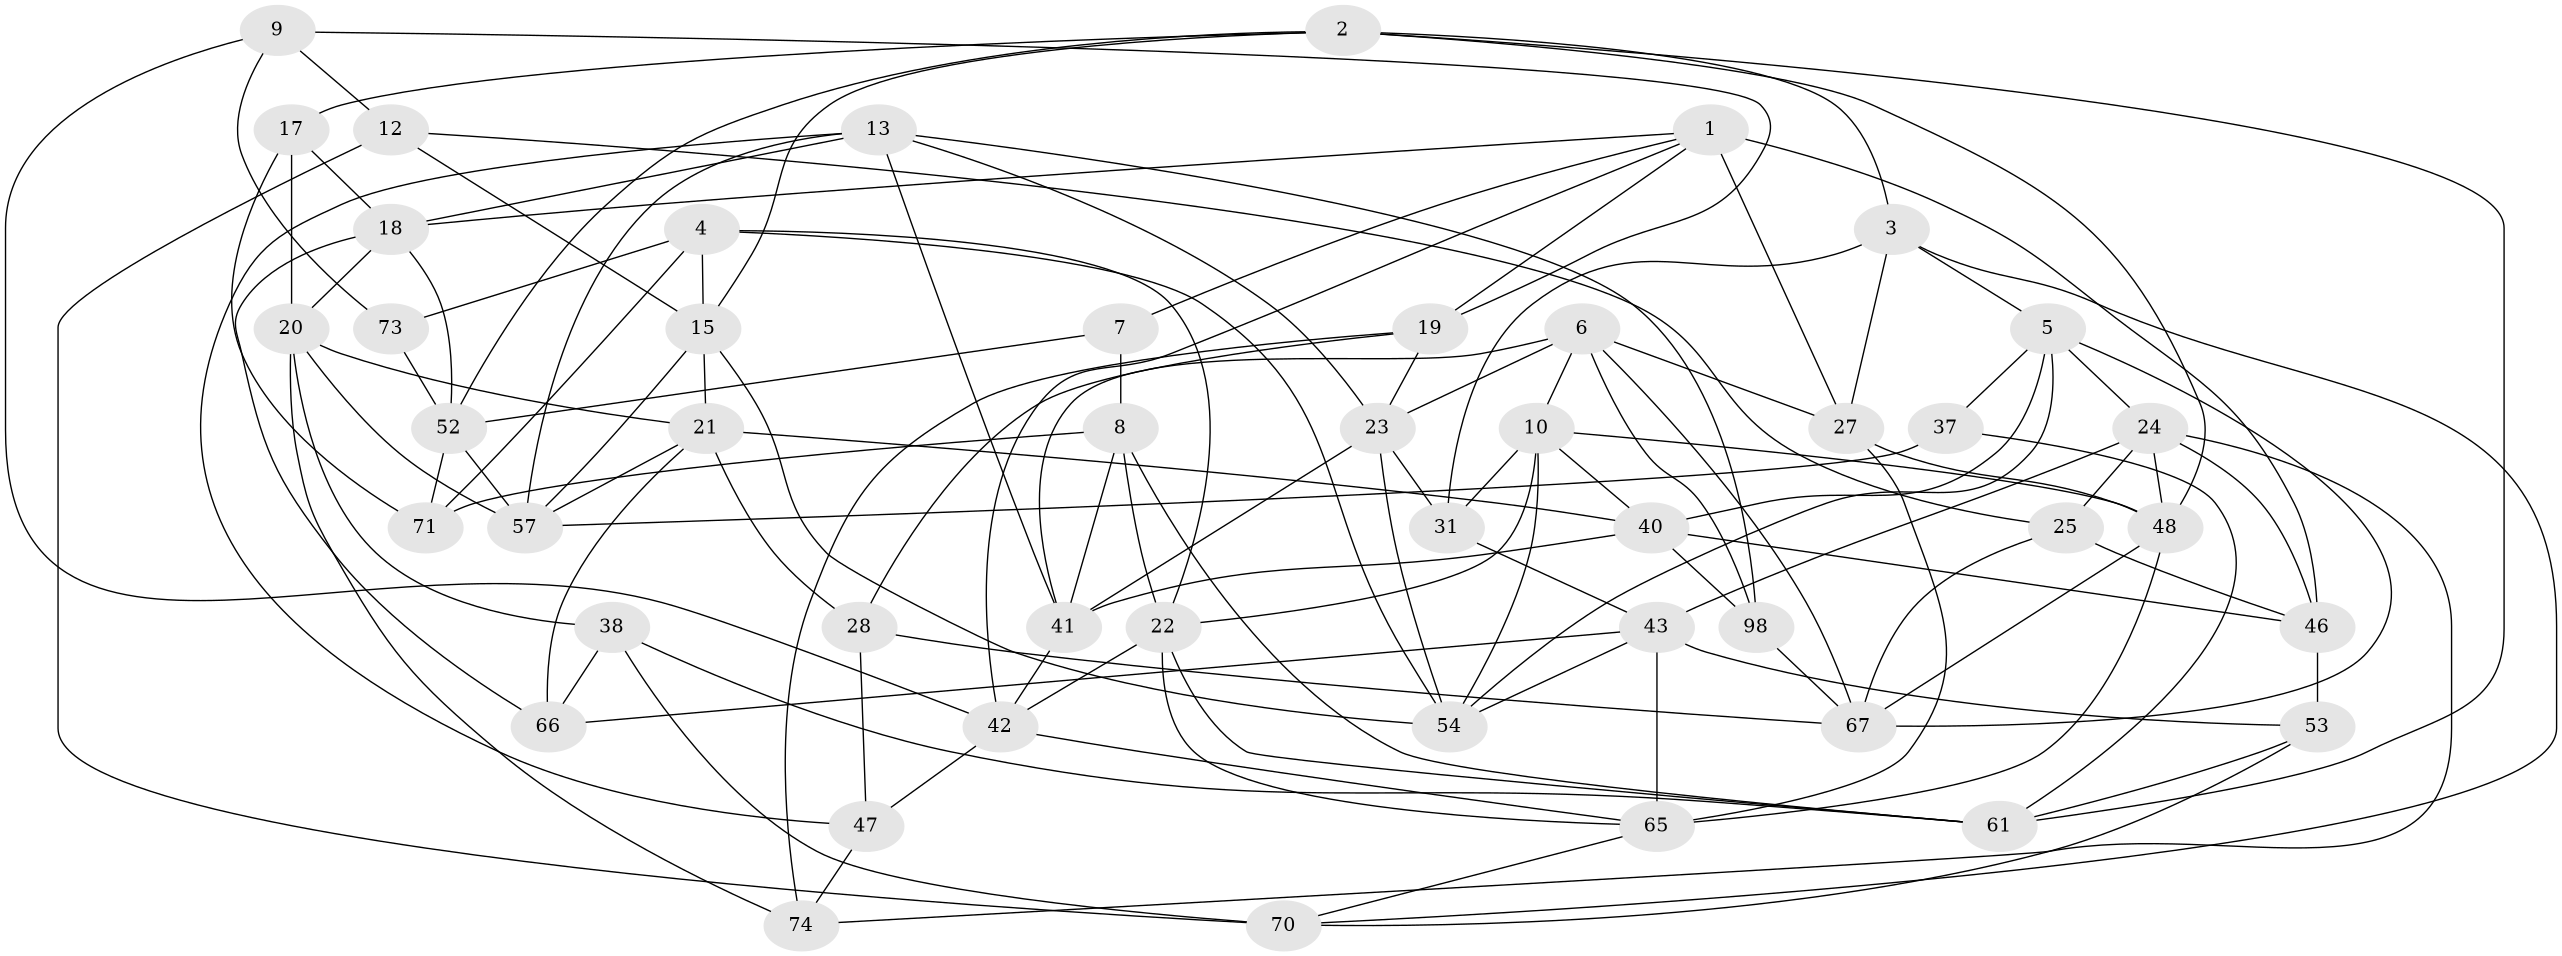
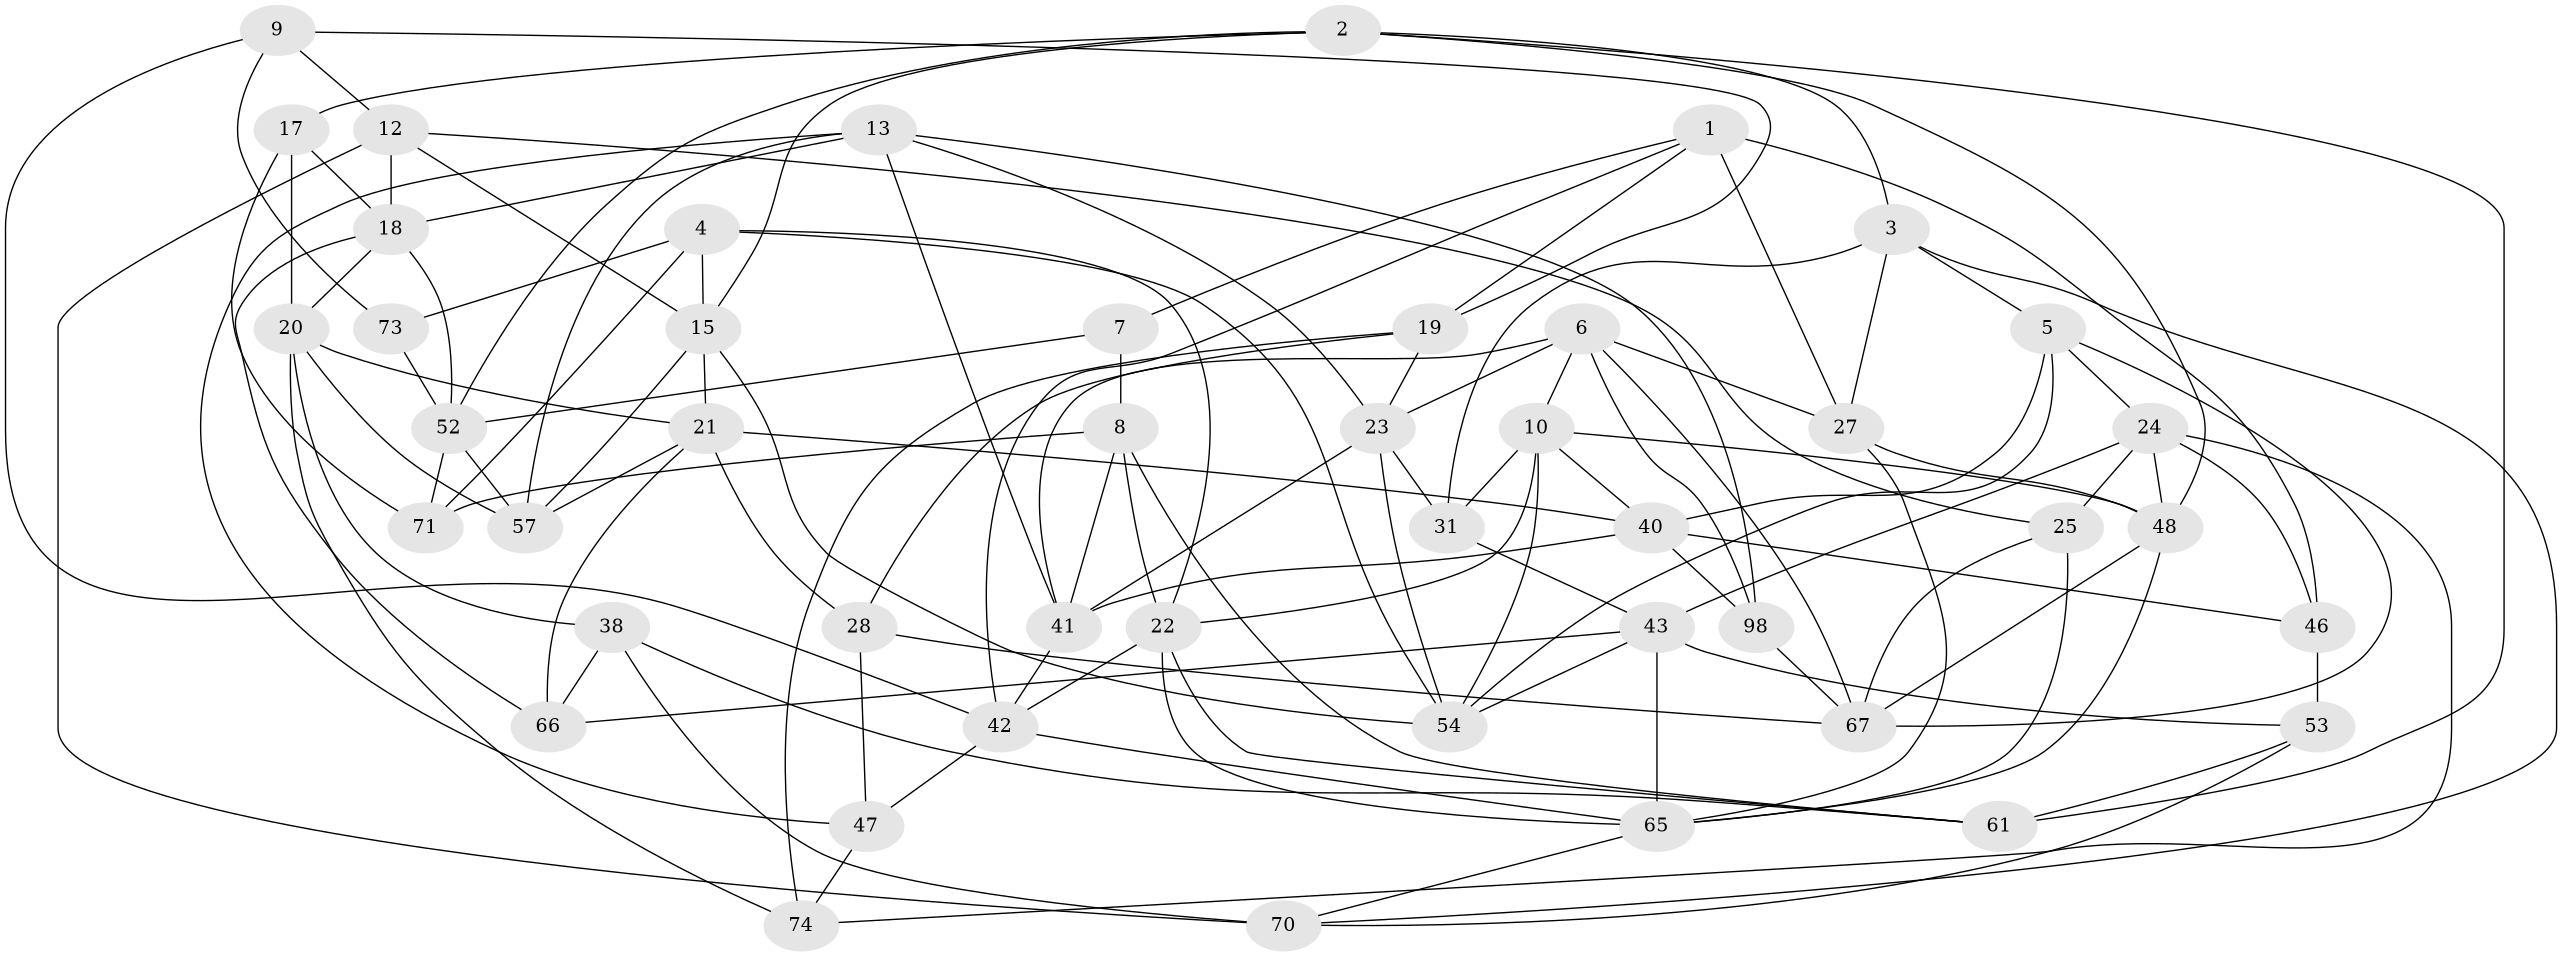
(1051, 175) -> (391, 180)
(1946, 428) -> none
(2189, 581) -> (1984, 768)
